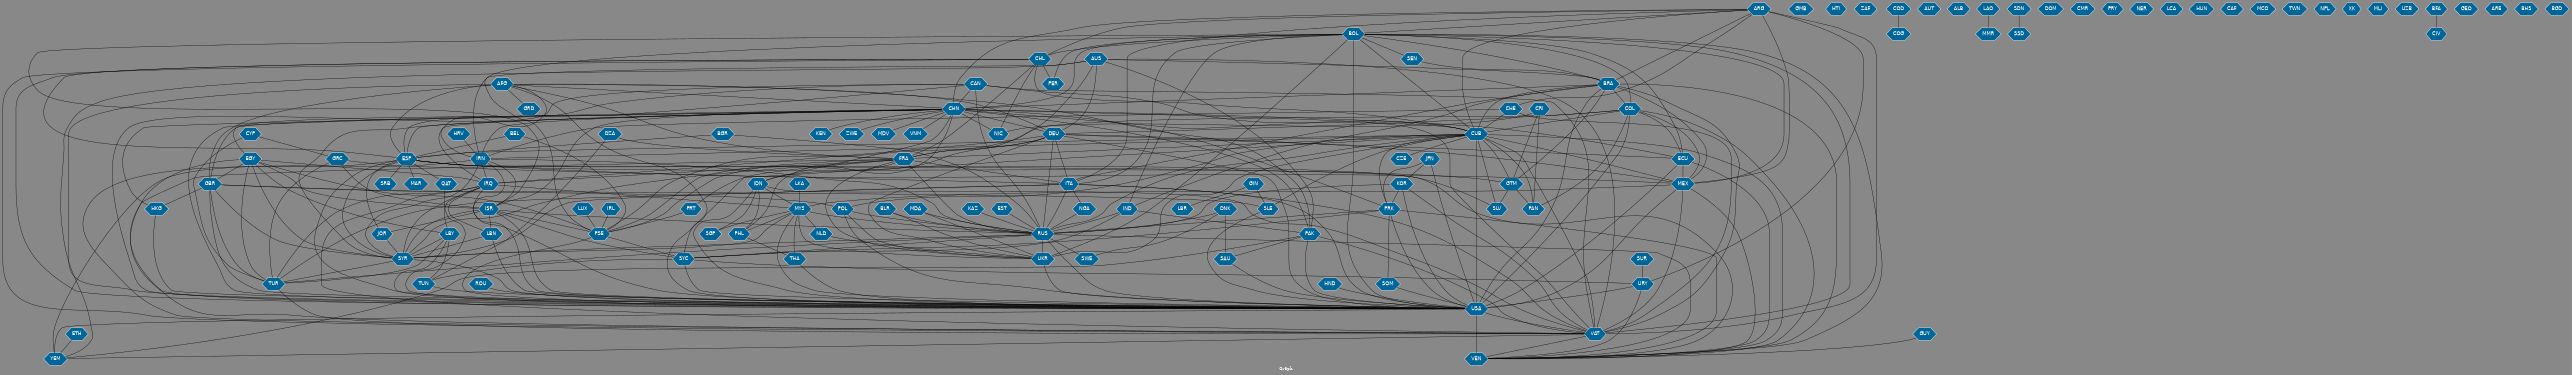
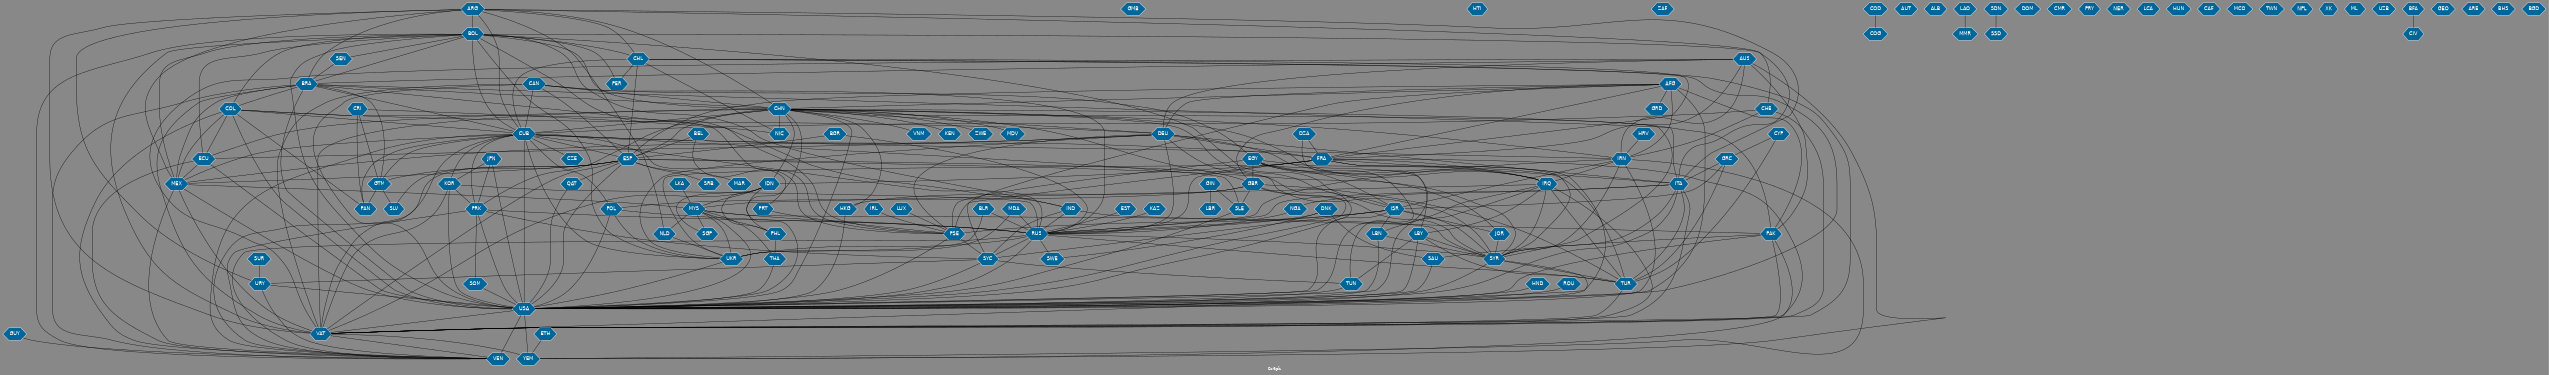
none -> (611, 105)
(1487, 172) -> (475, 147)
none -> (1006, 313)
